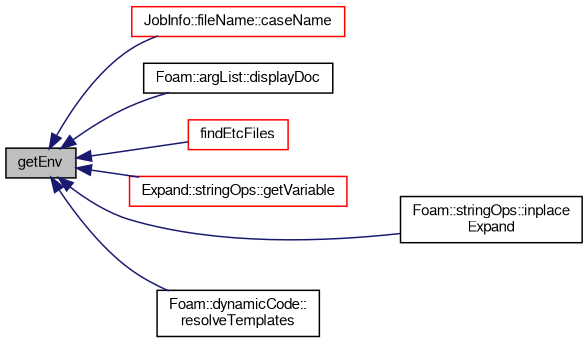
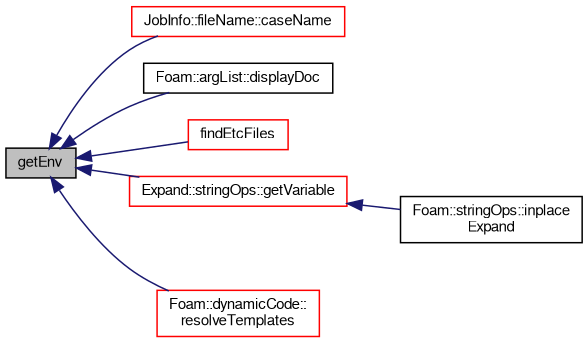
(230, 237) -> (381, 207)
(238, 313) -> (238, 313)
